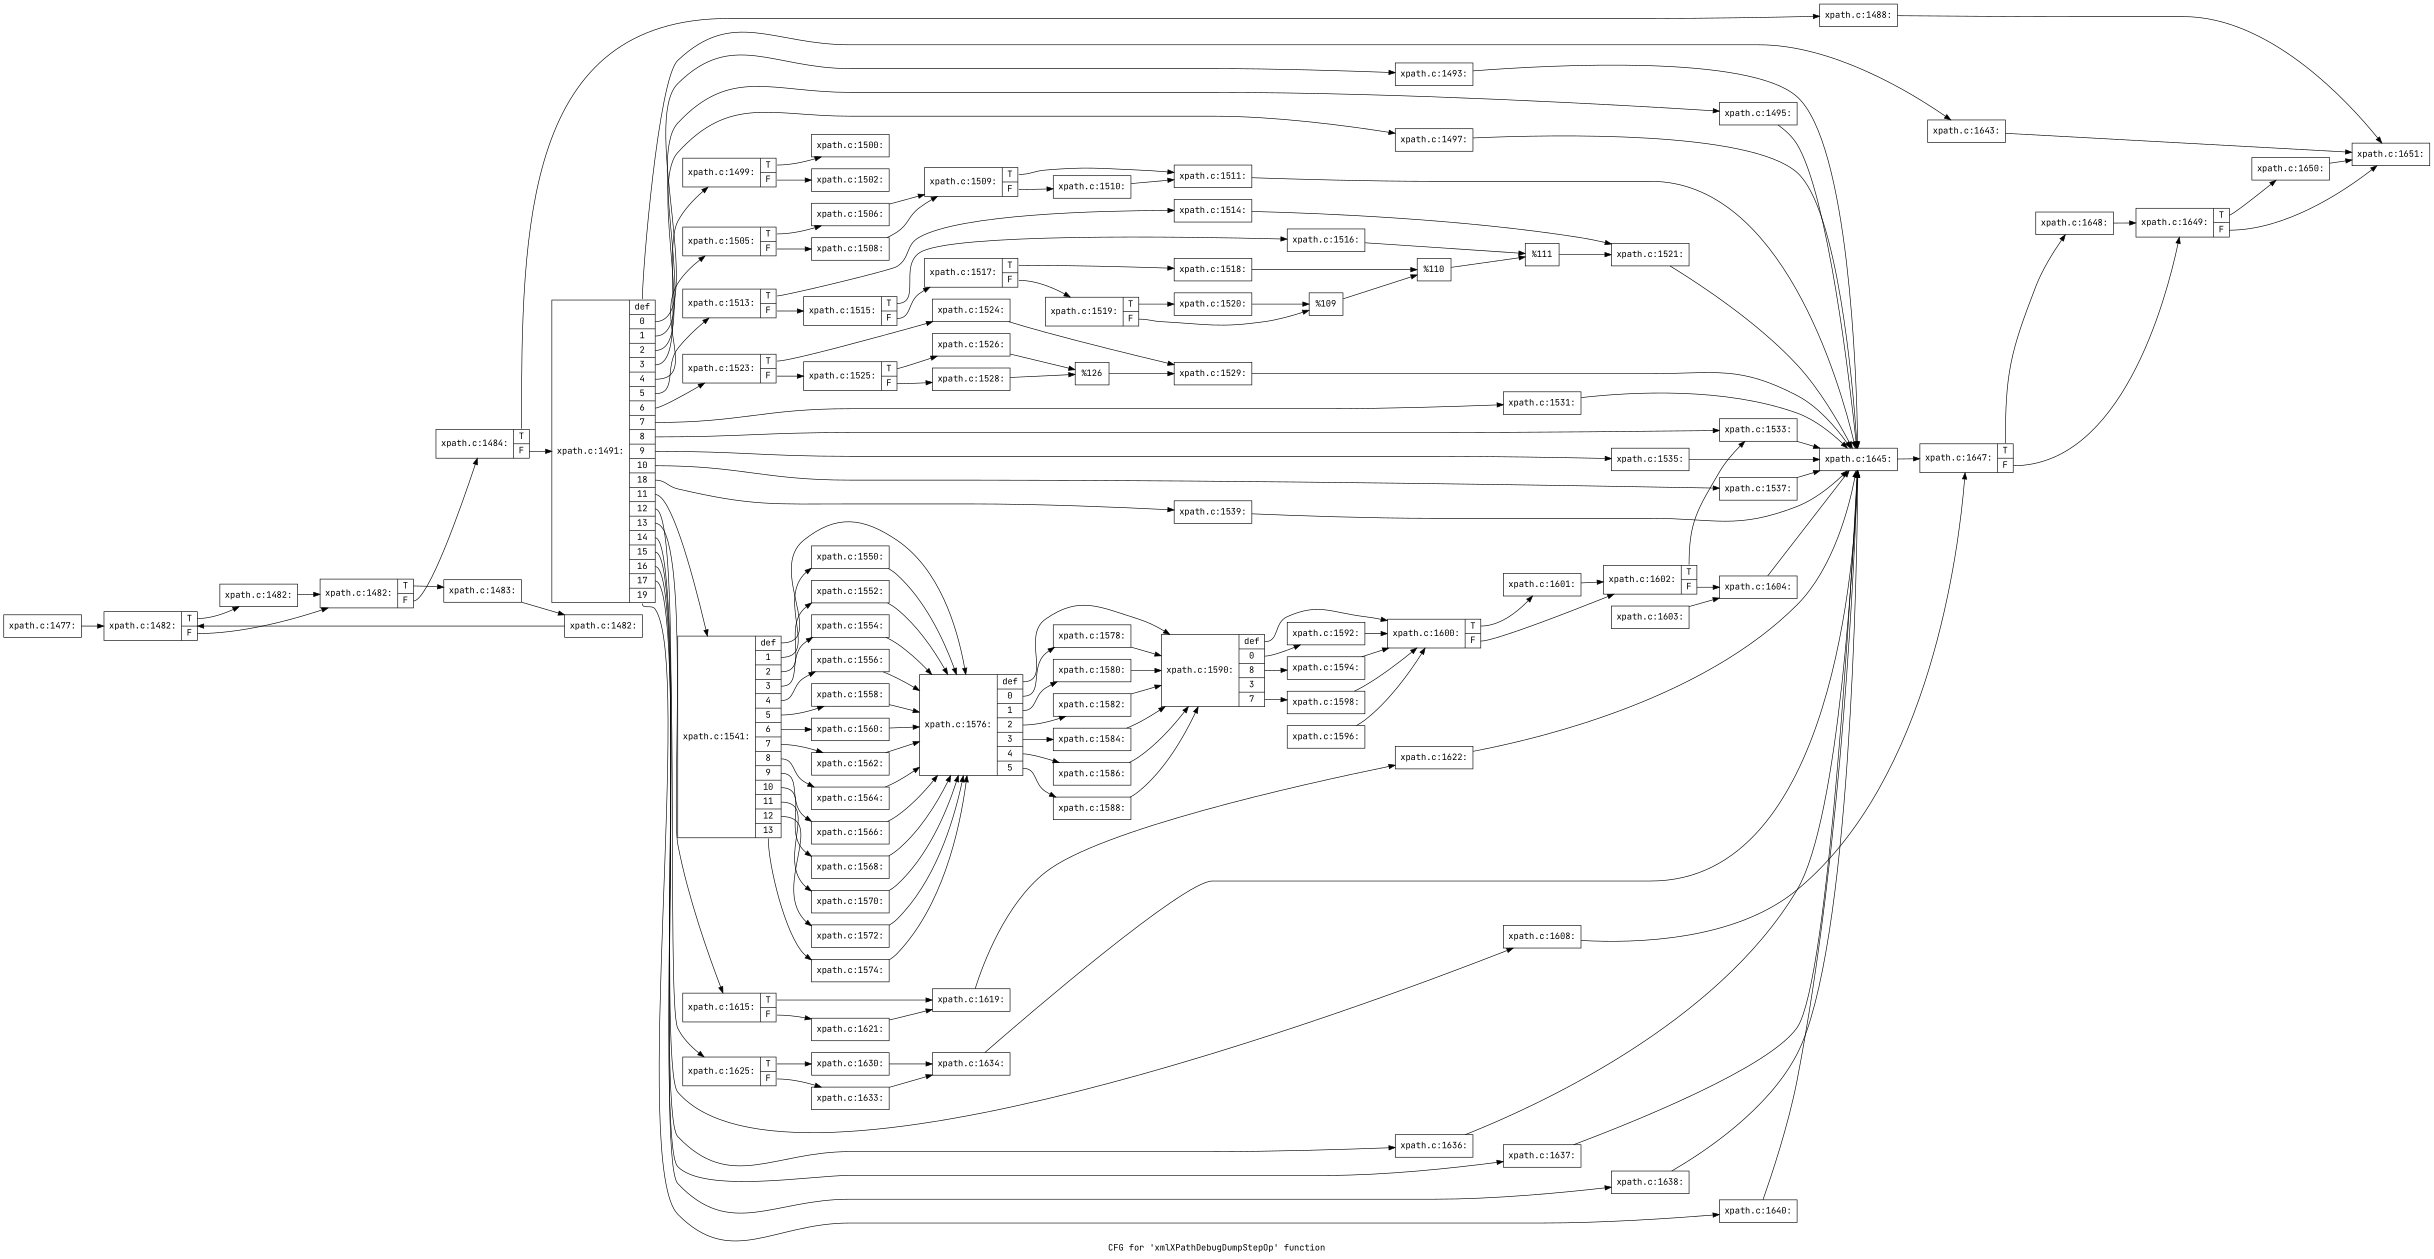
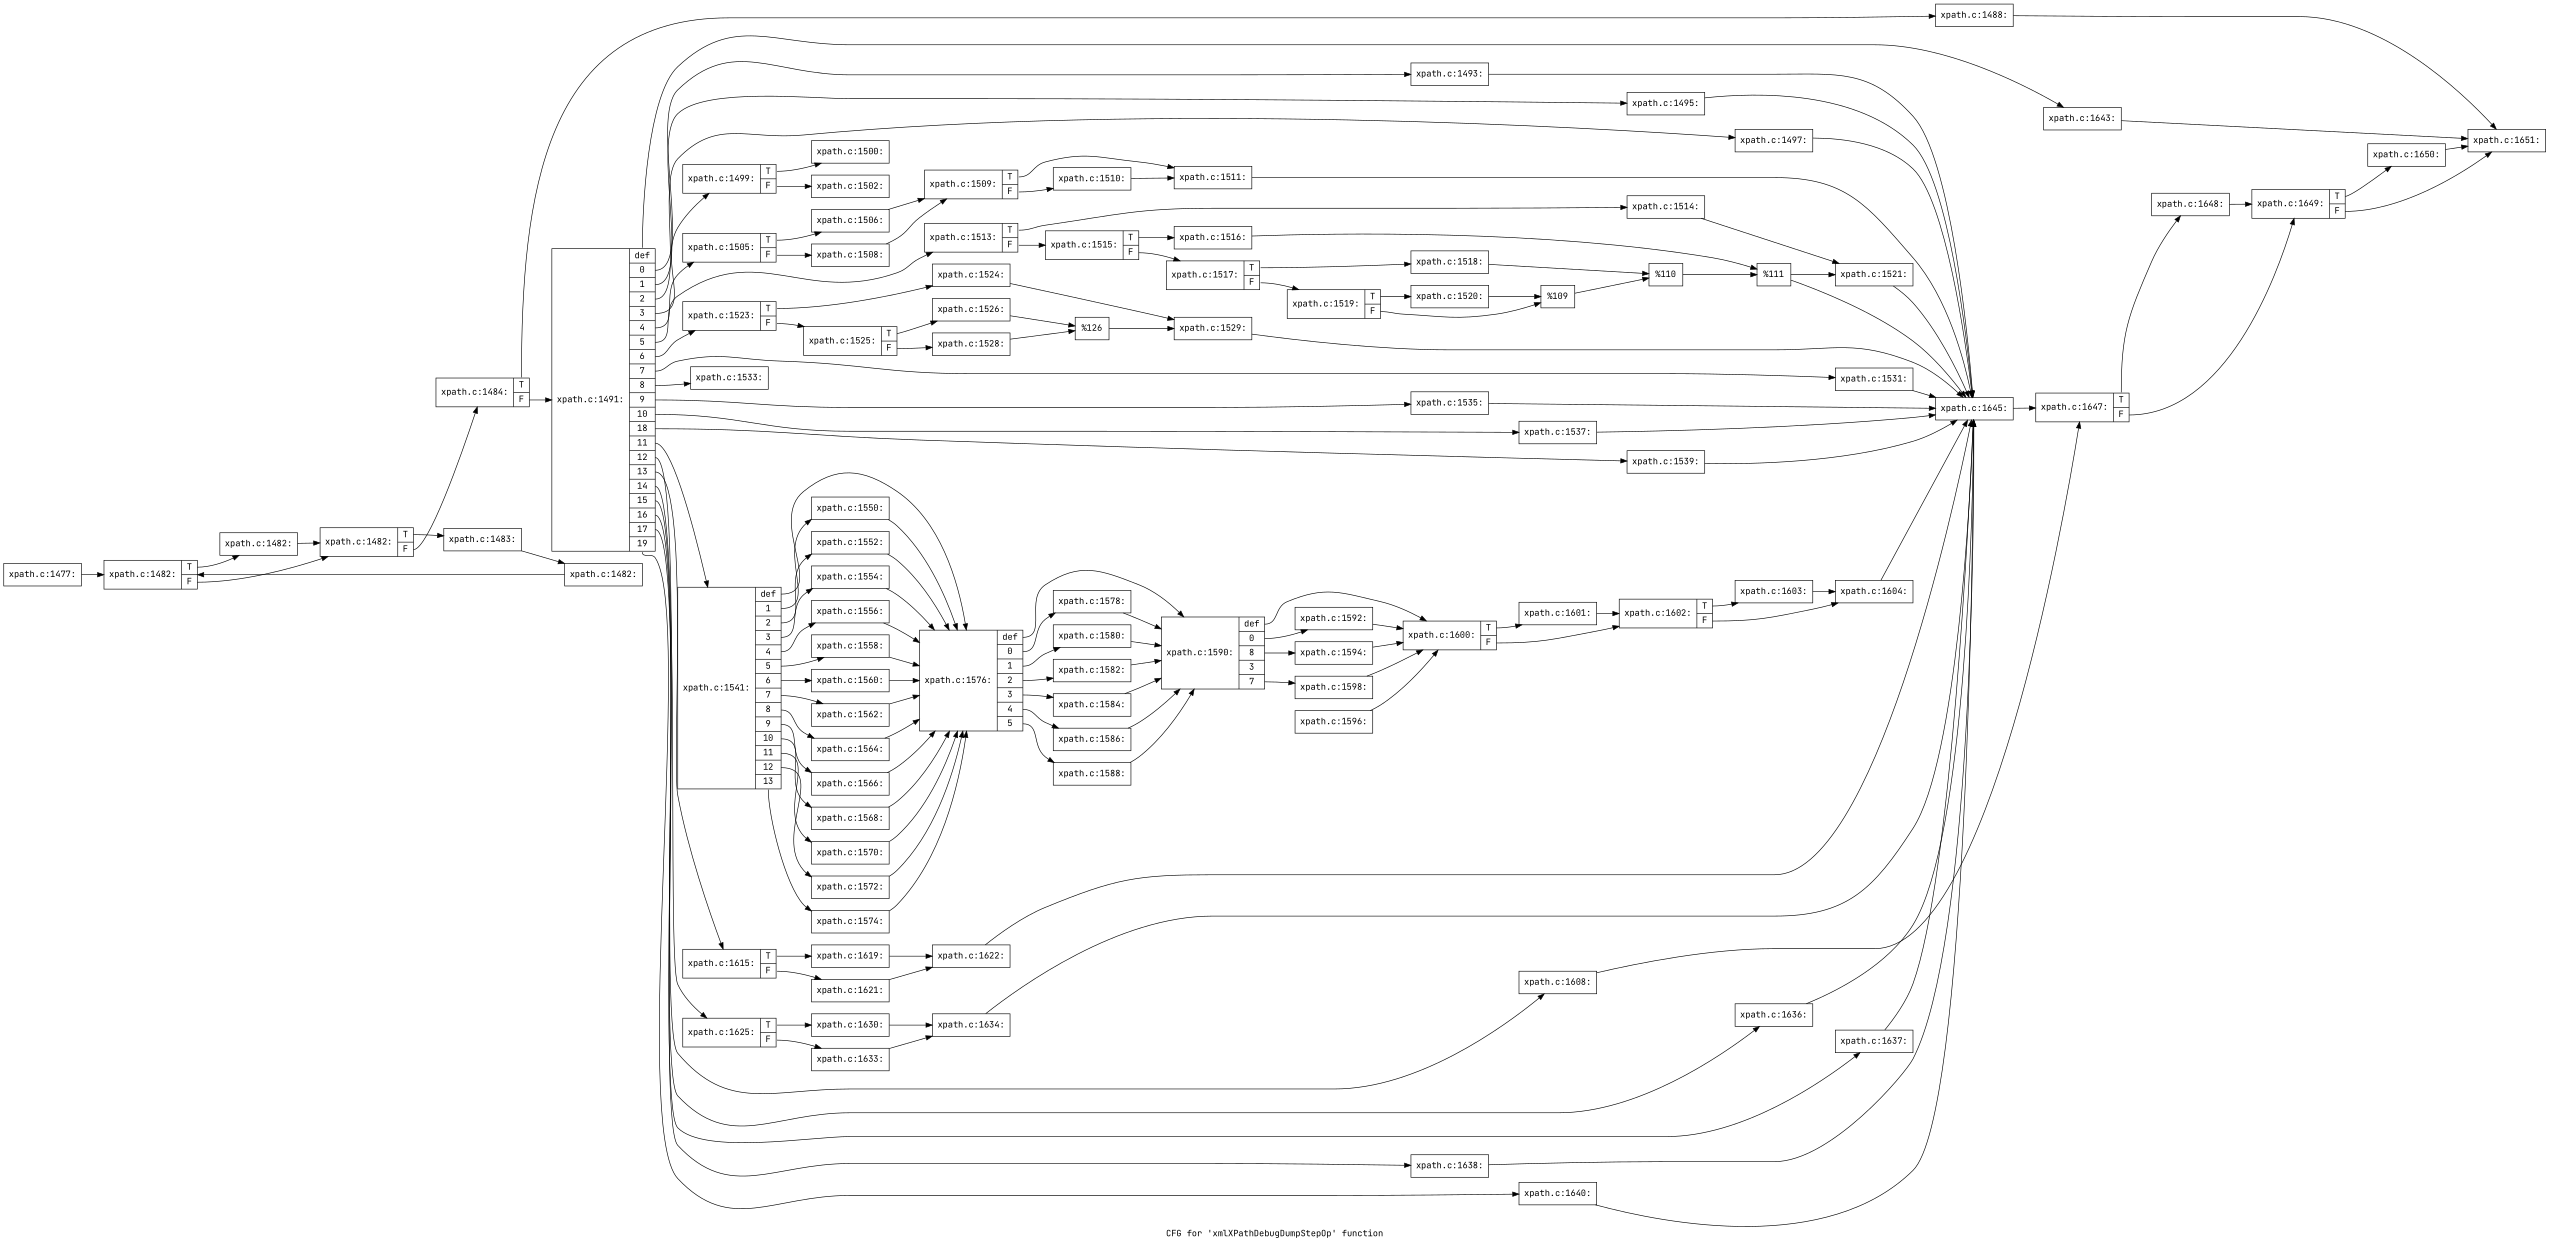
(1805, 444) -> (1886, 323)
(1703, 501) -> (1722, 606)
(908, 1016) -> (908, 974)
